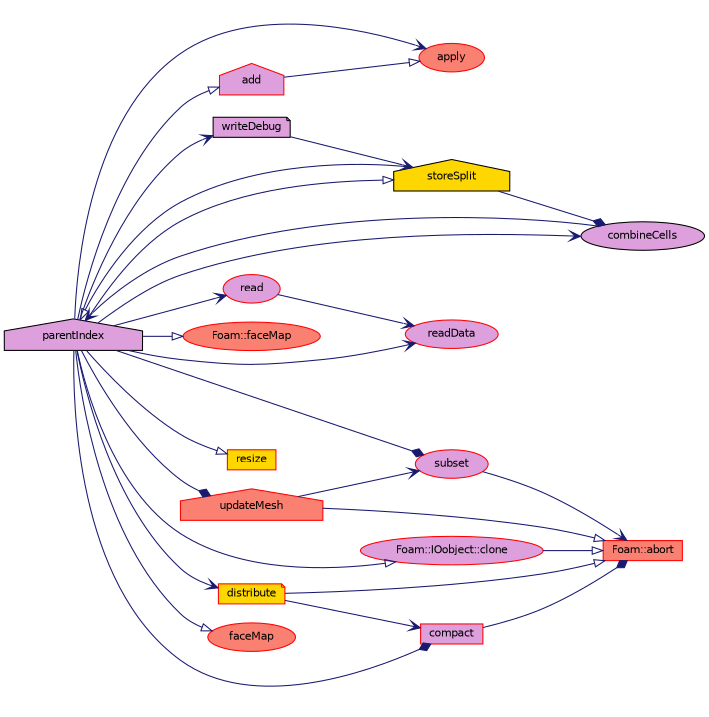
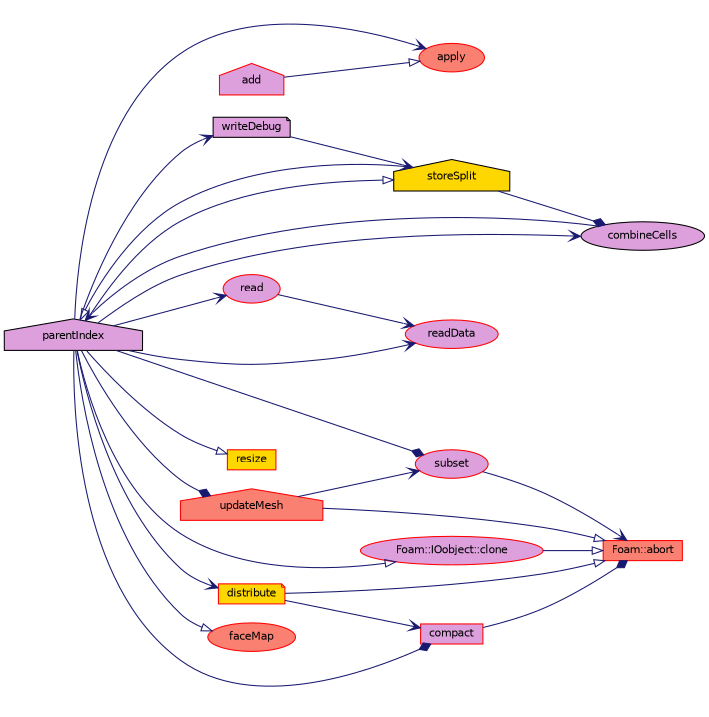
(121, 191) -> none
(252, 336) -> none
